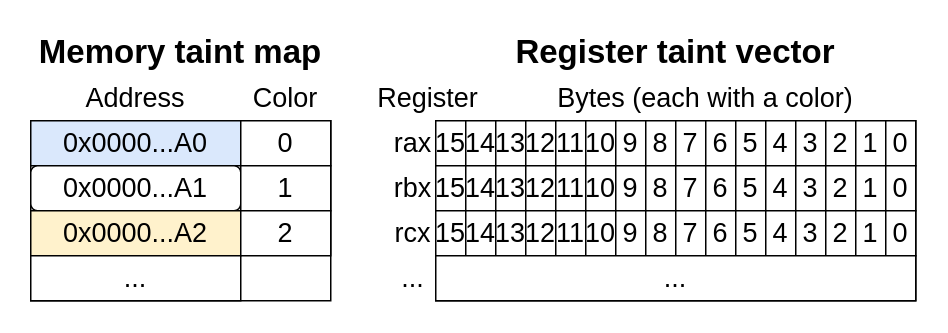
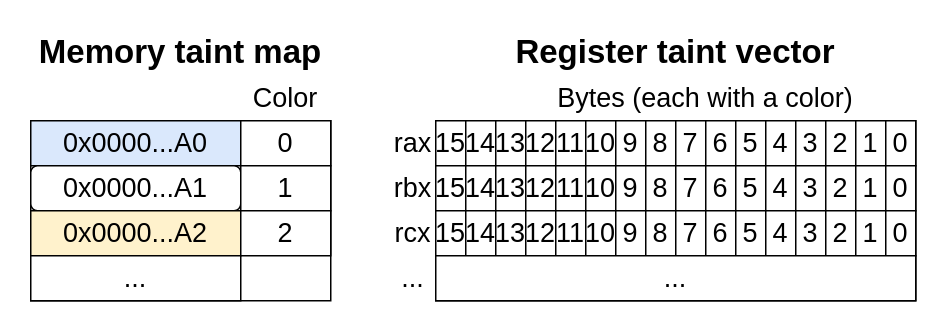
(136, 98) -> none
(428, 98) -> none
